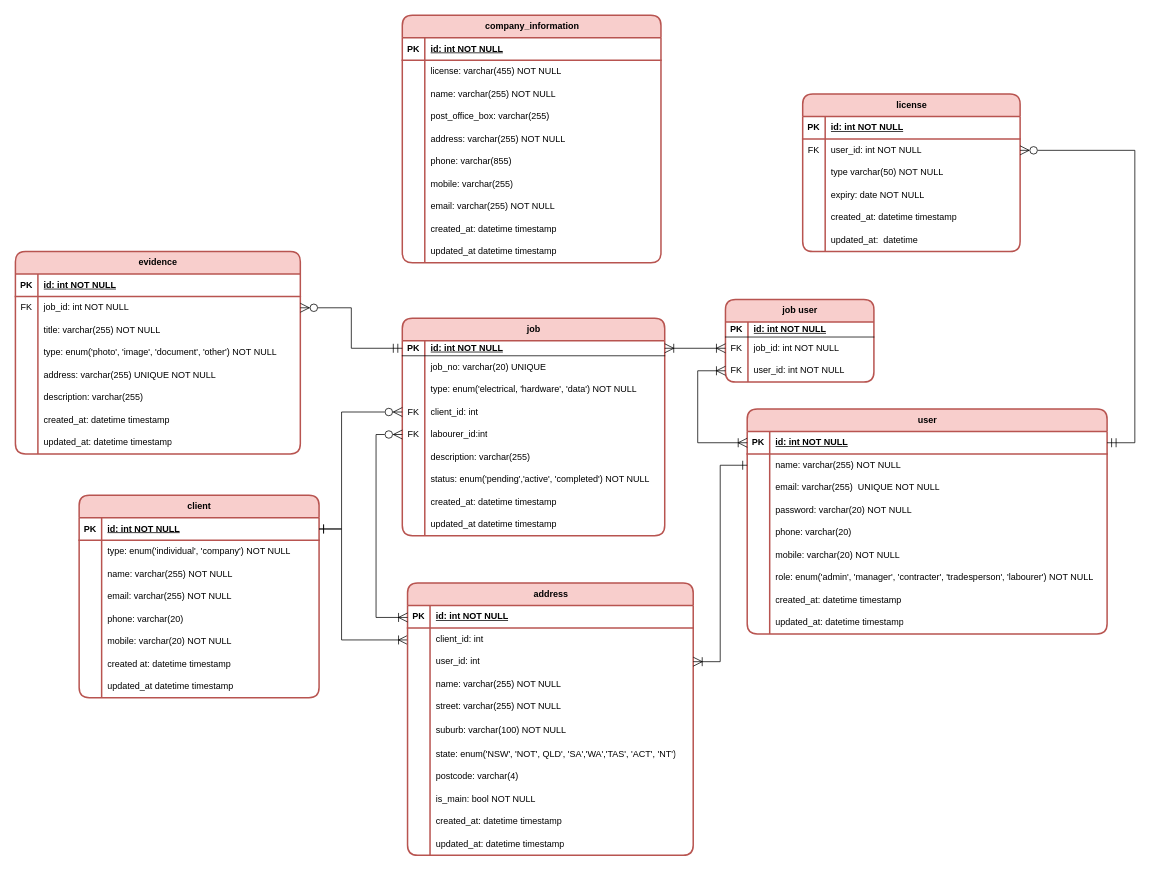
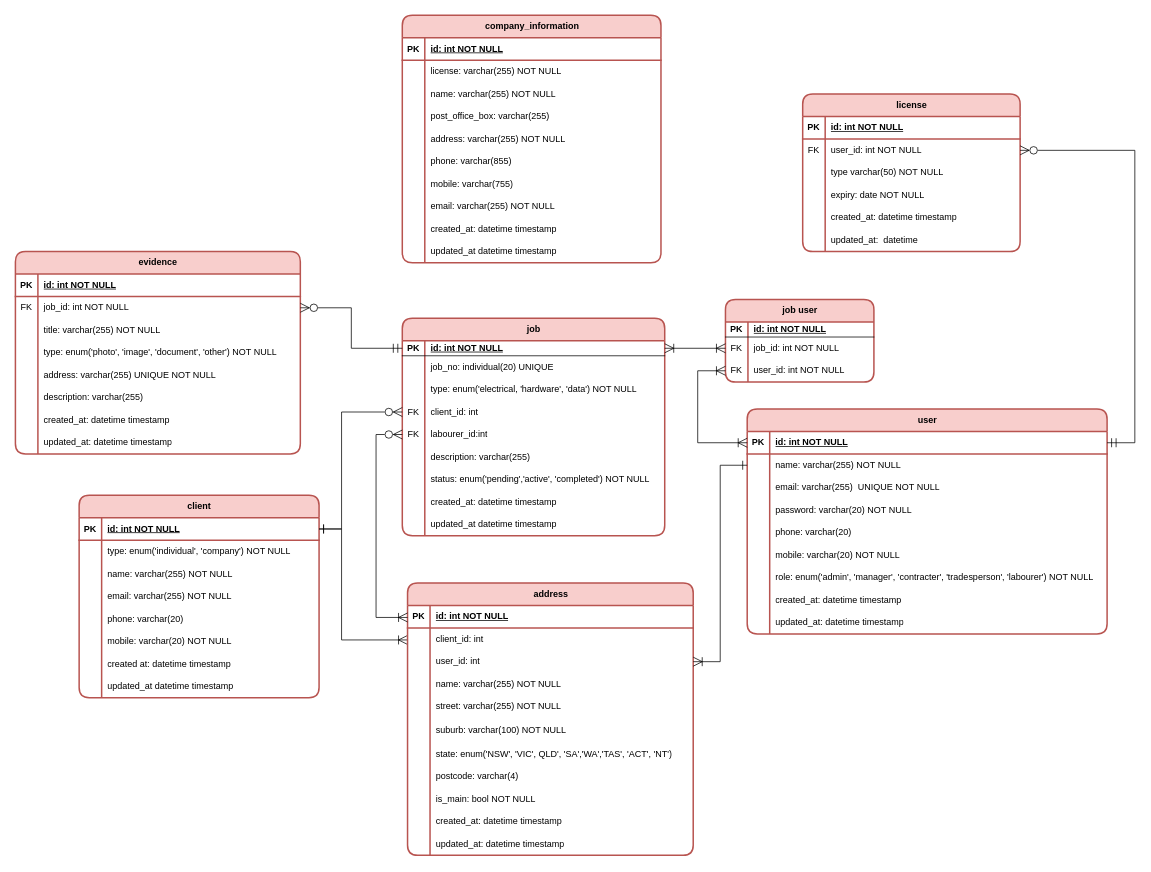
(499, 72) -> (499, 72)
(477, 184) -> (477, 184)
(493, 367) -> (496, 367)
(556, 754) -> (556, 754)
